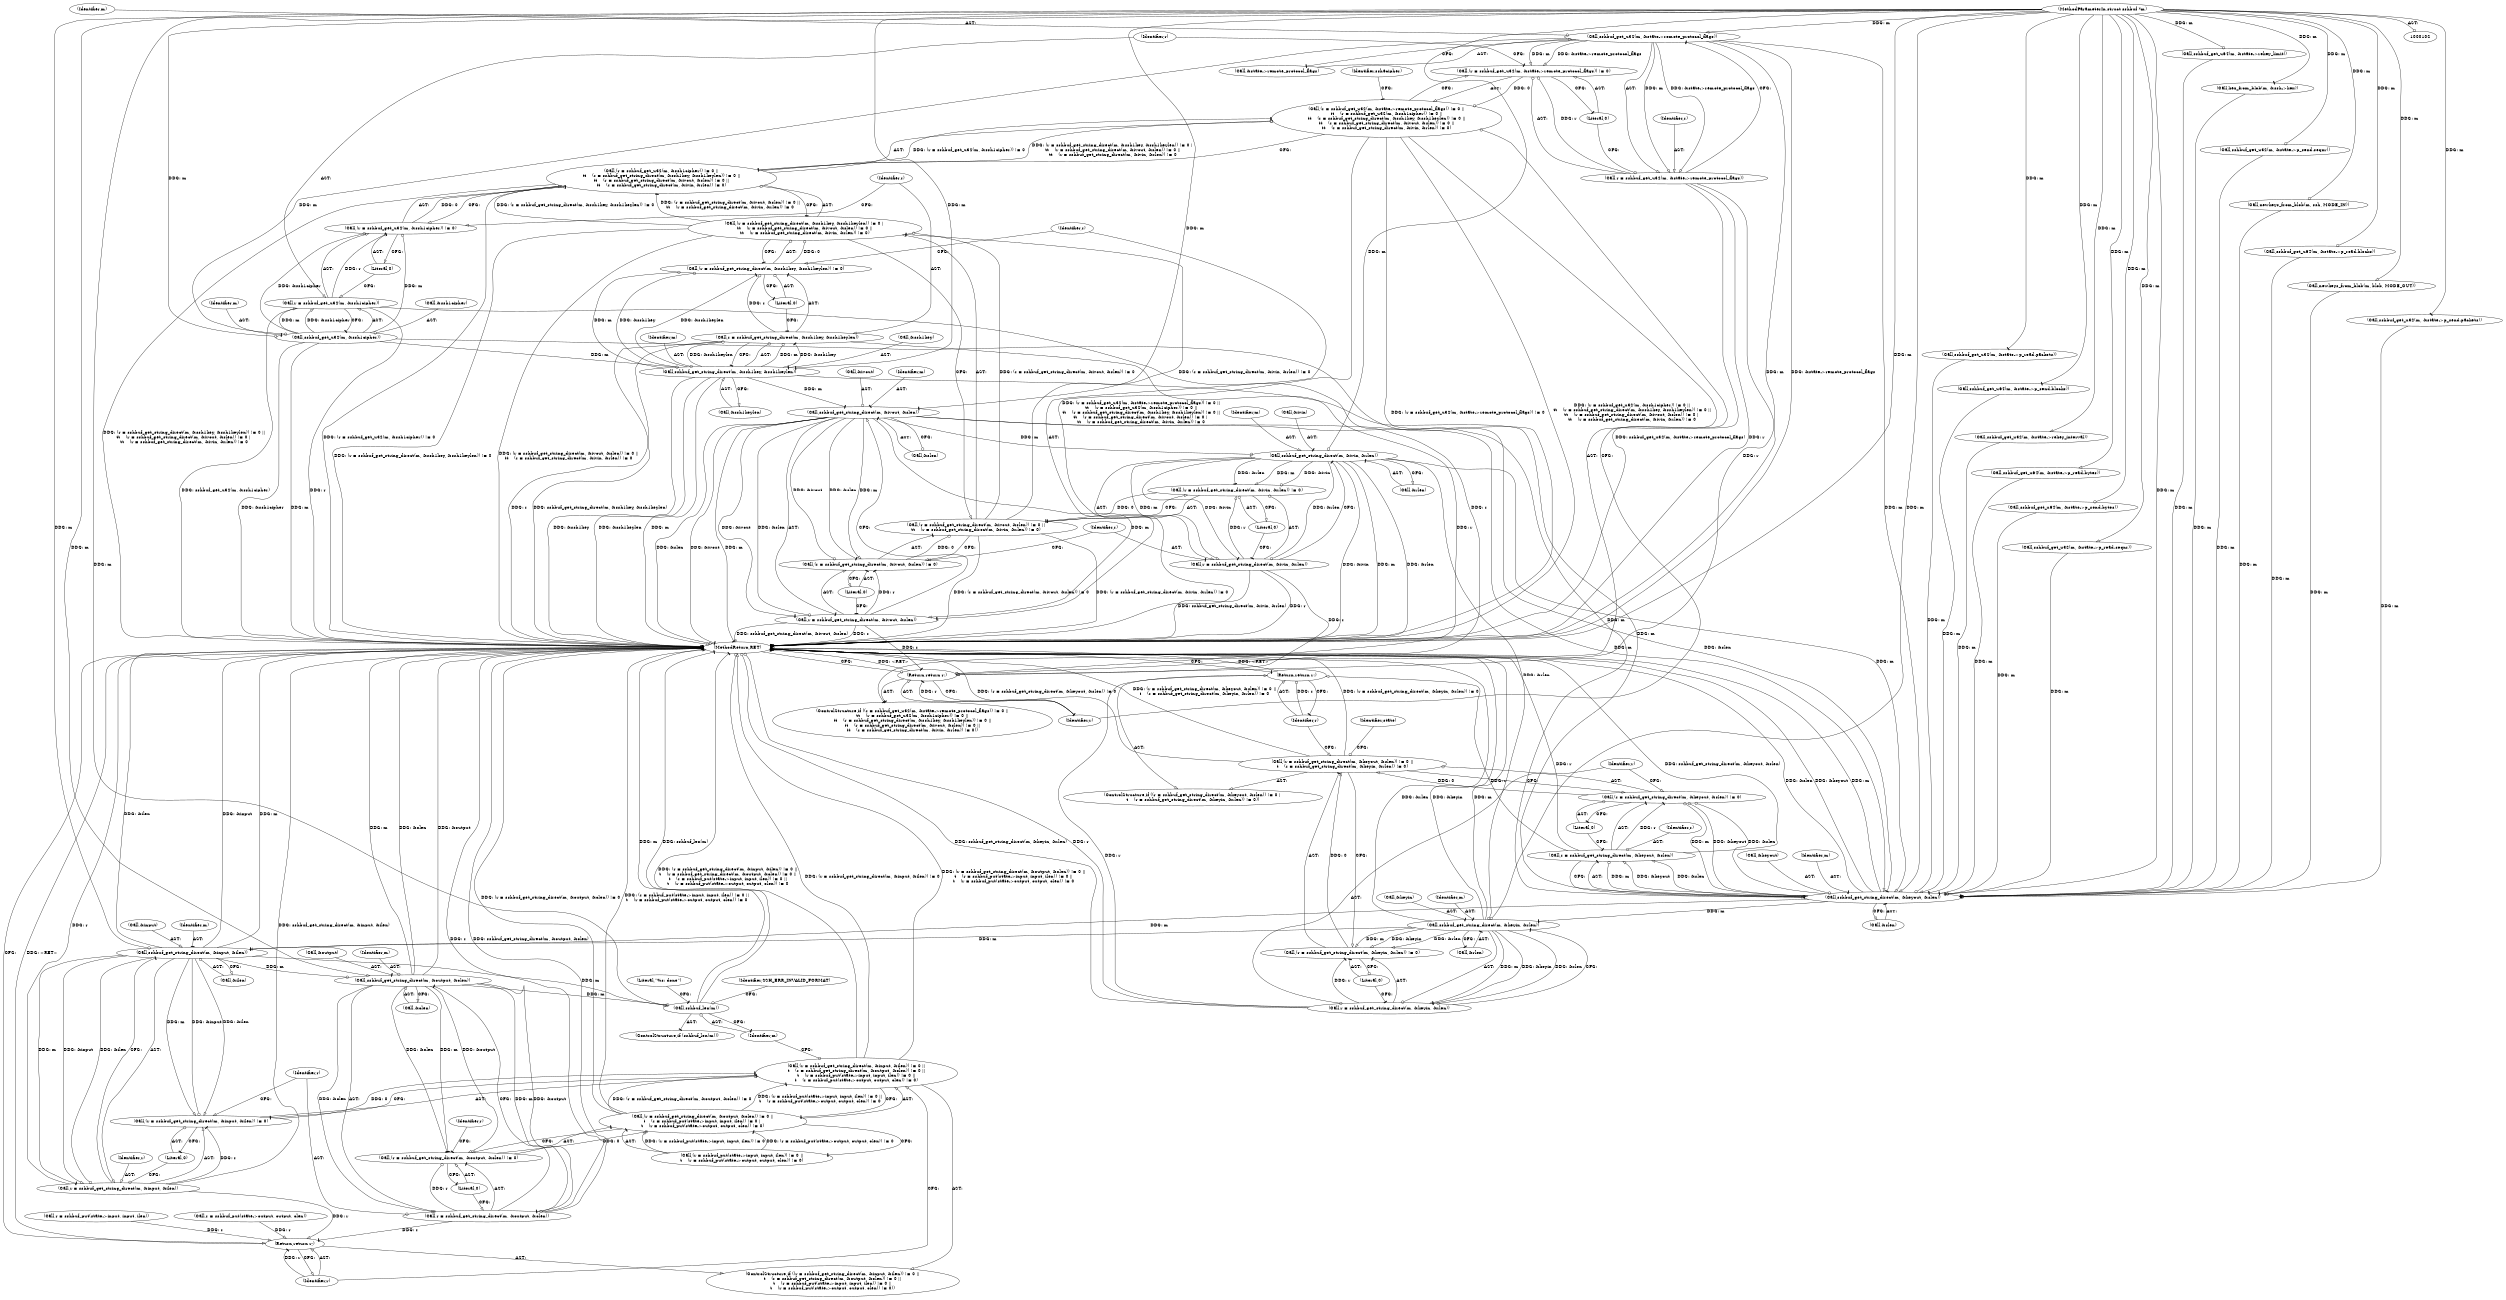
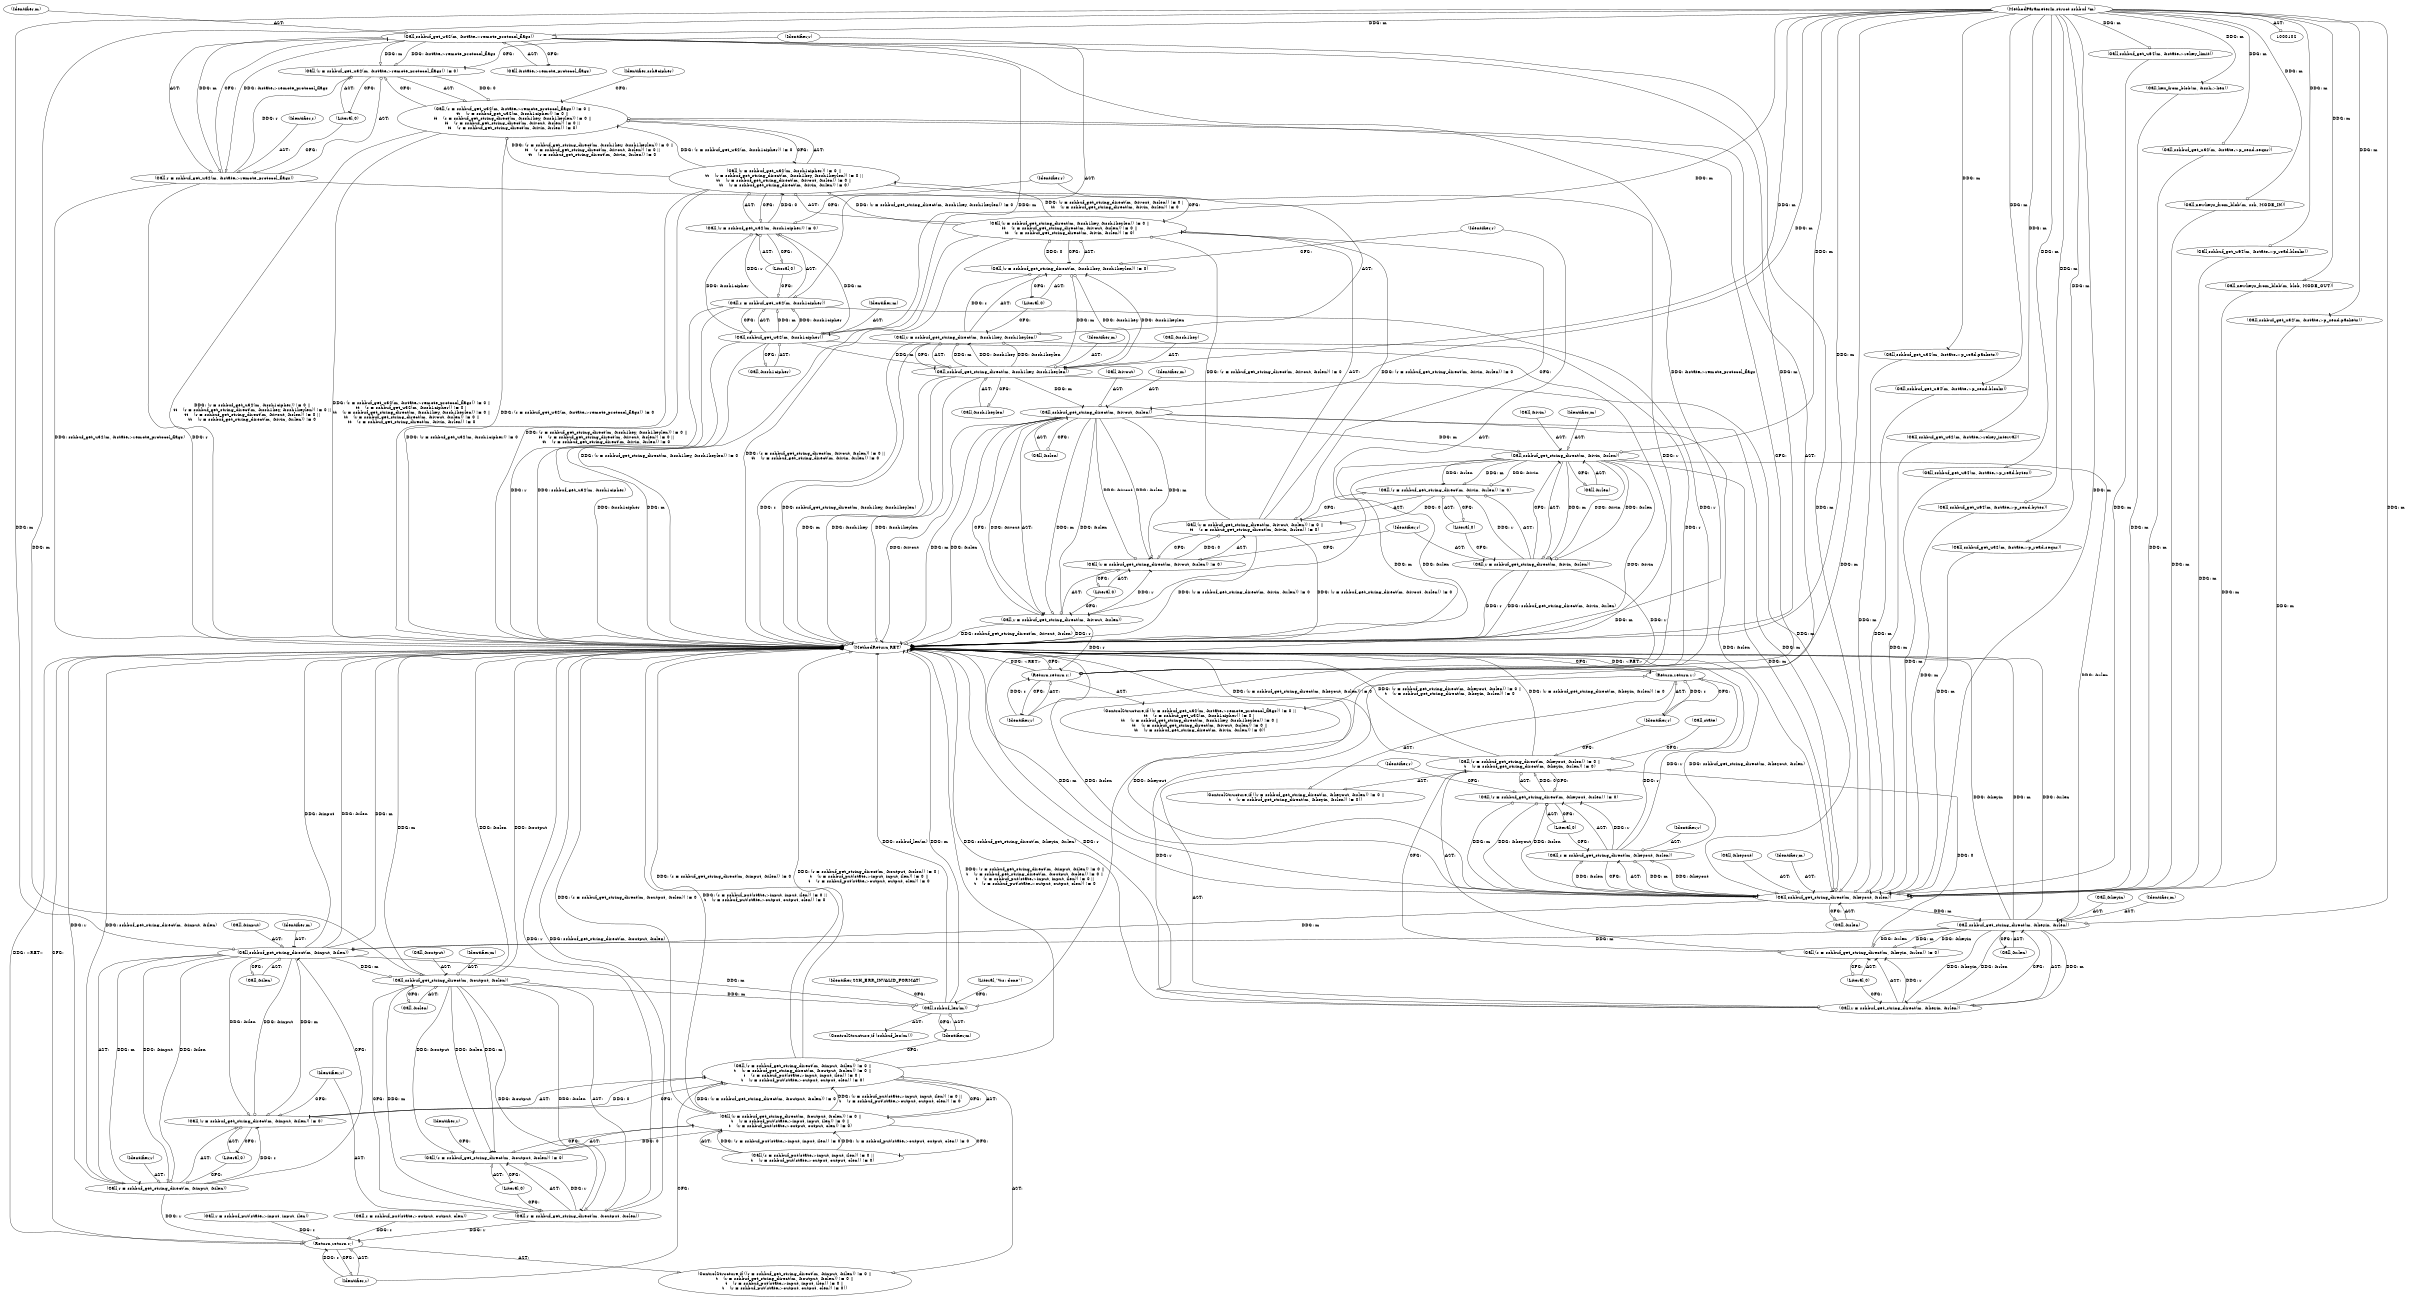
none -> (763, 352)
(1378, 721) -> (1705, 721)
